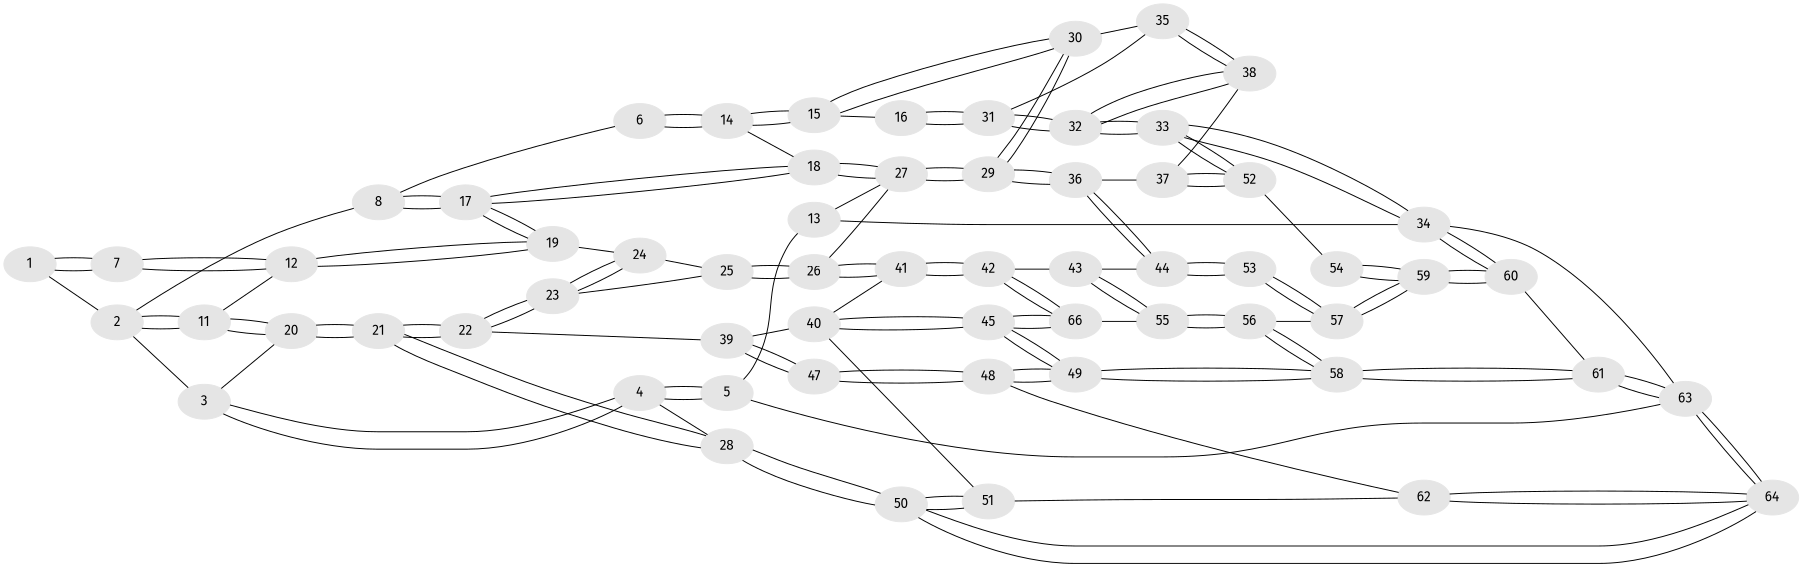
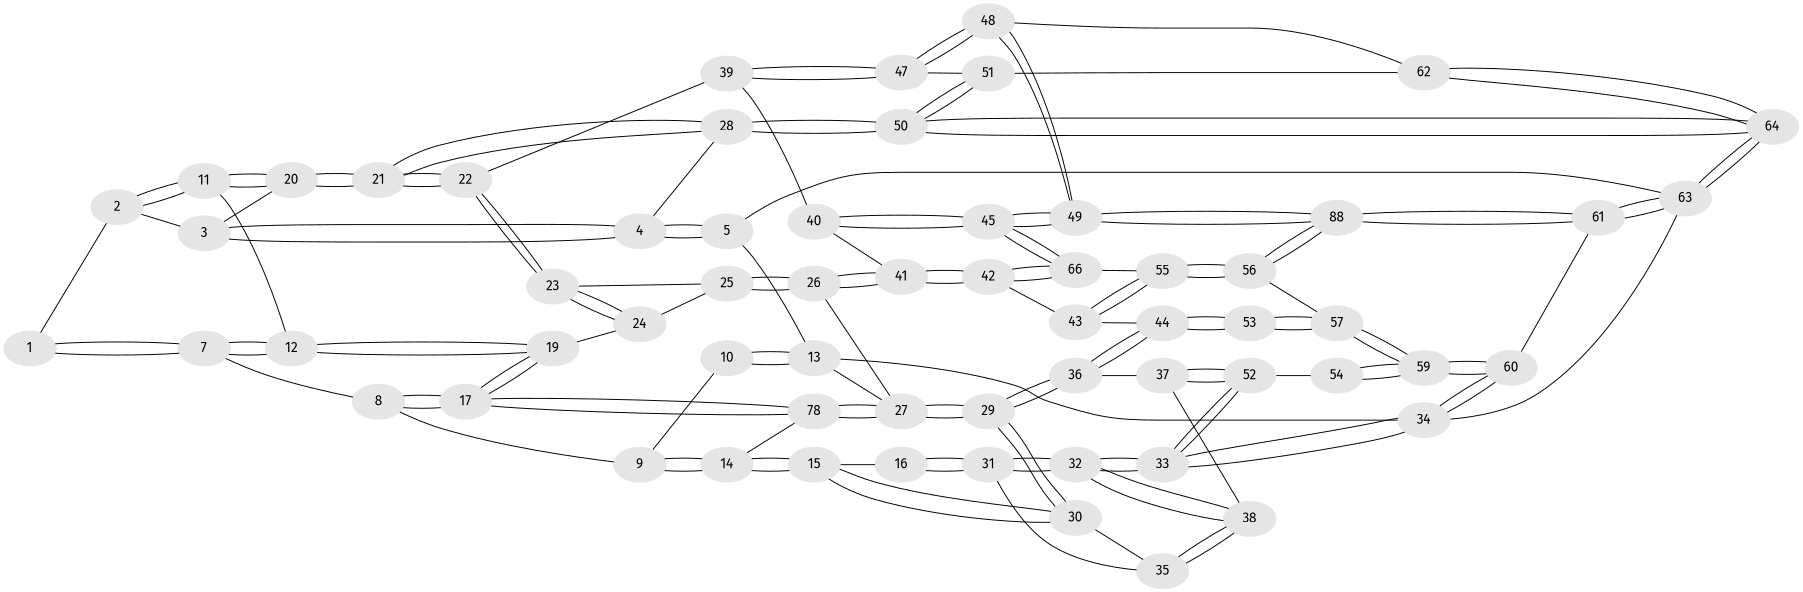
(640, 121) -> (640, 465)
(814, 167) -> (814, 411)
(241, 250) -> (288, 382)
none -> (727, 358)
(1337, 375) -> (1337, 218)
(901, 413) -> (945, 73)
